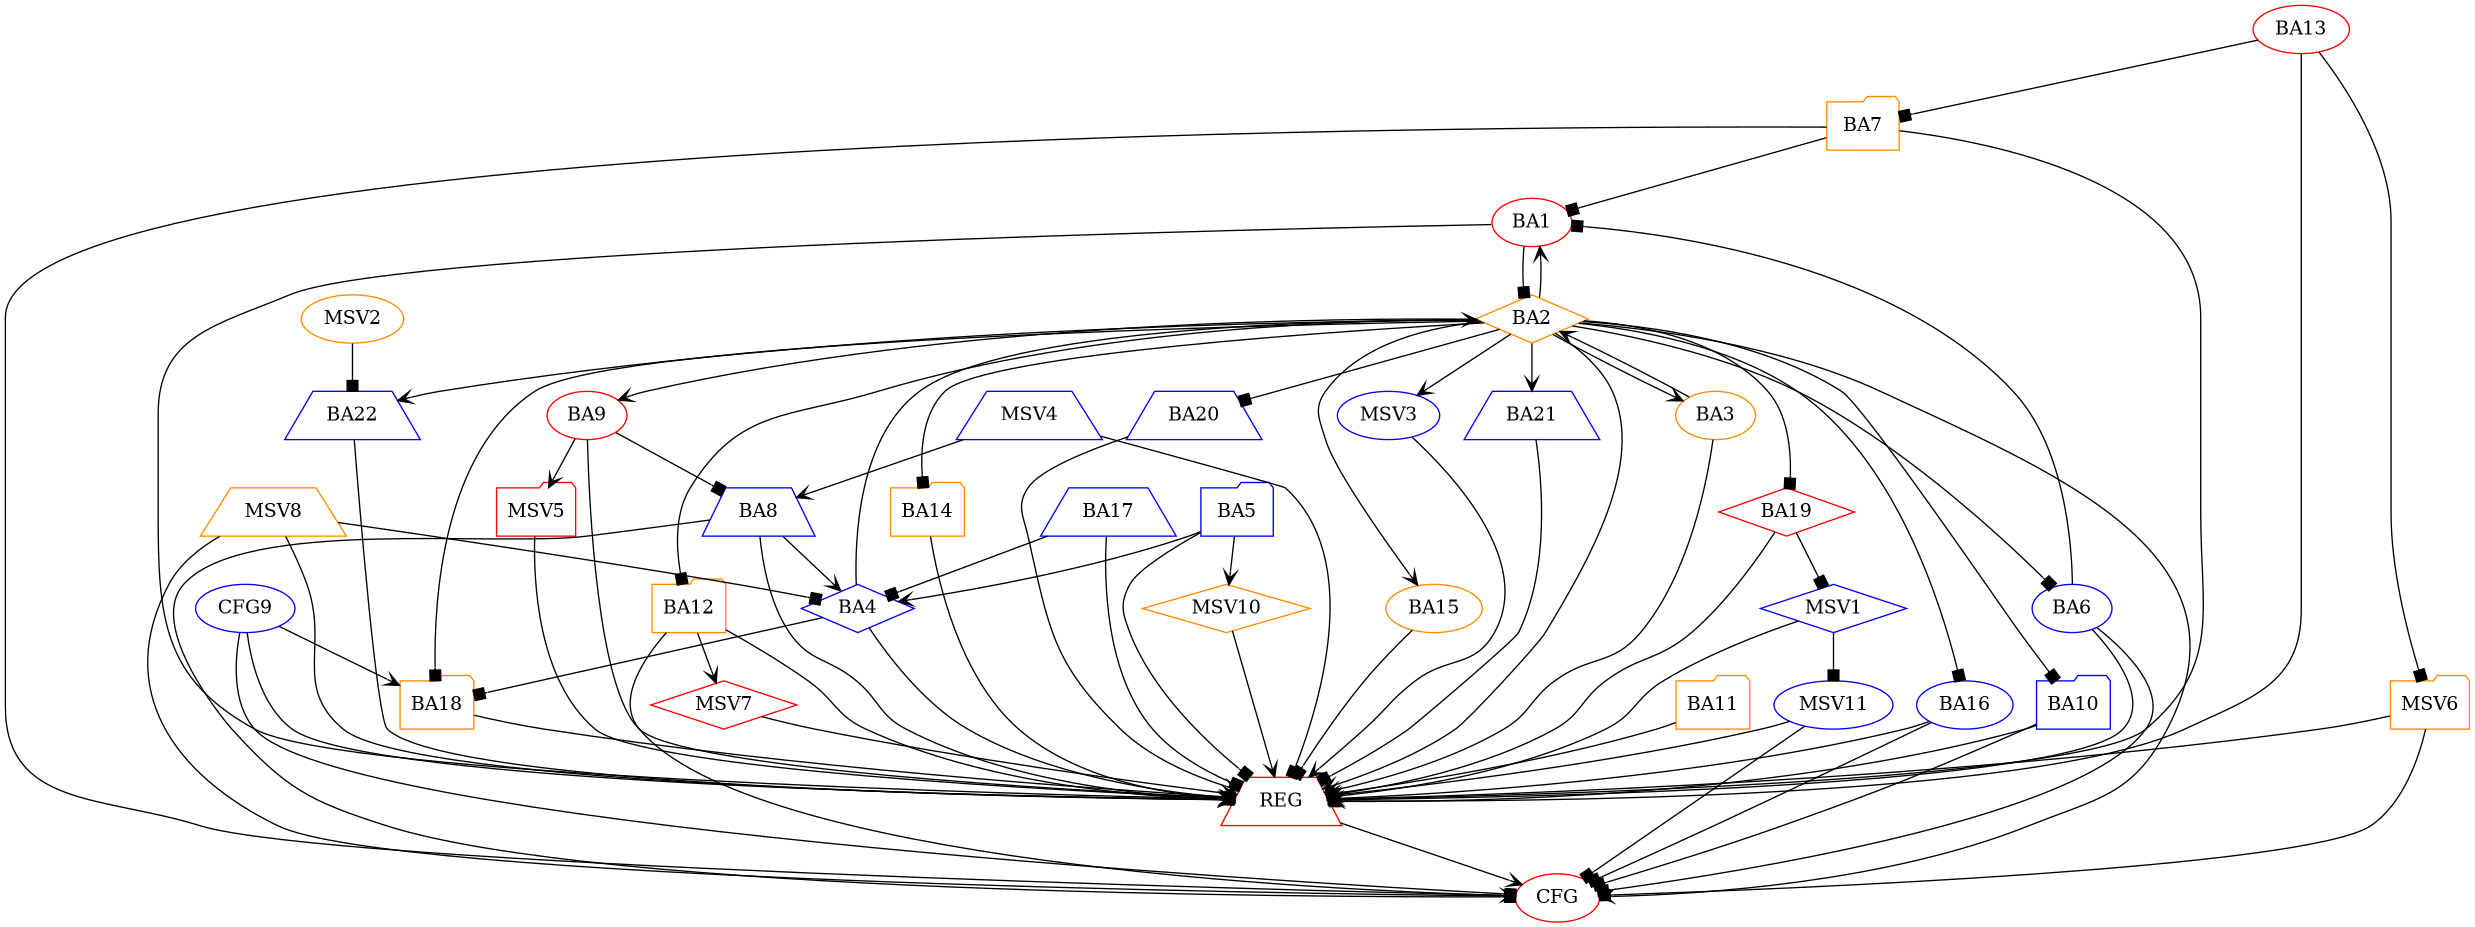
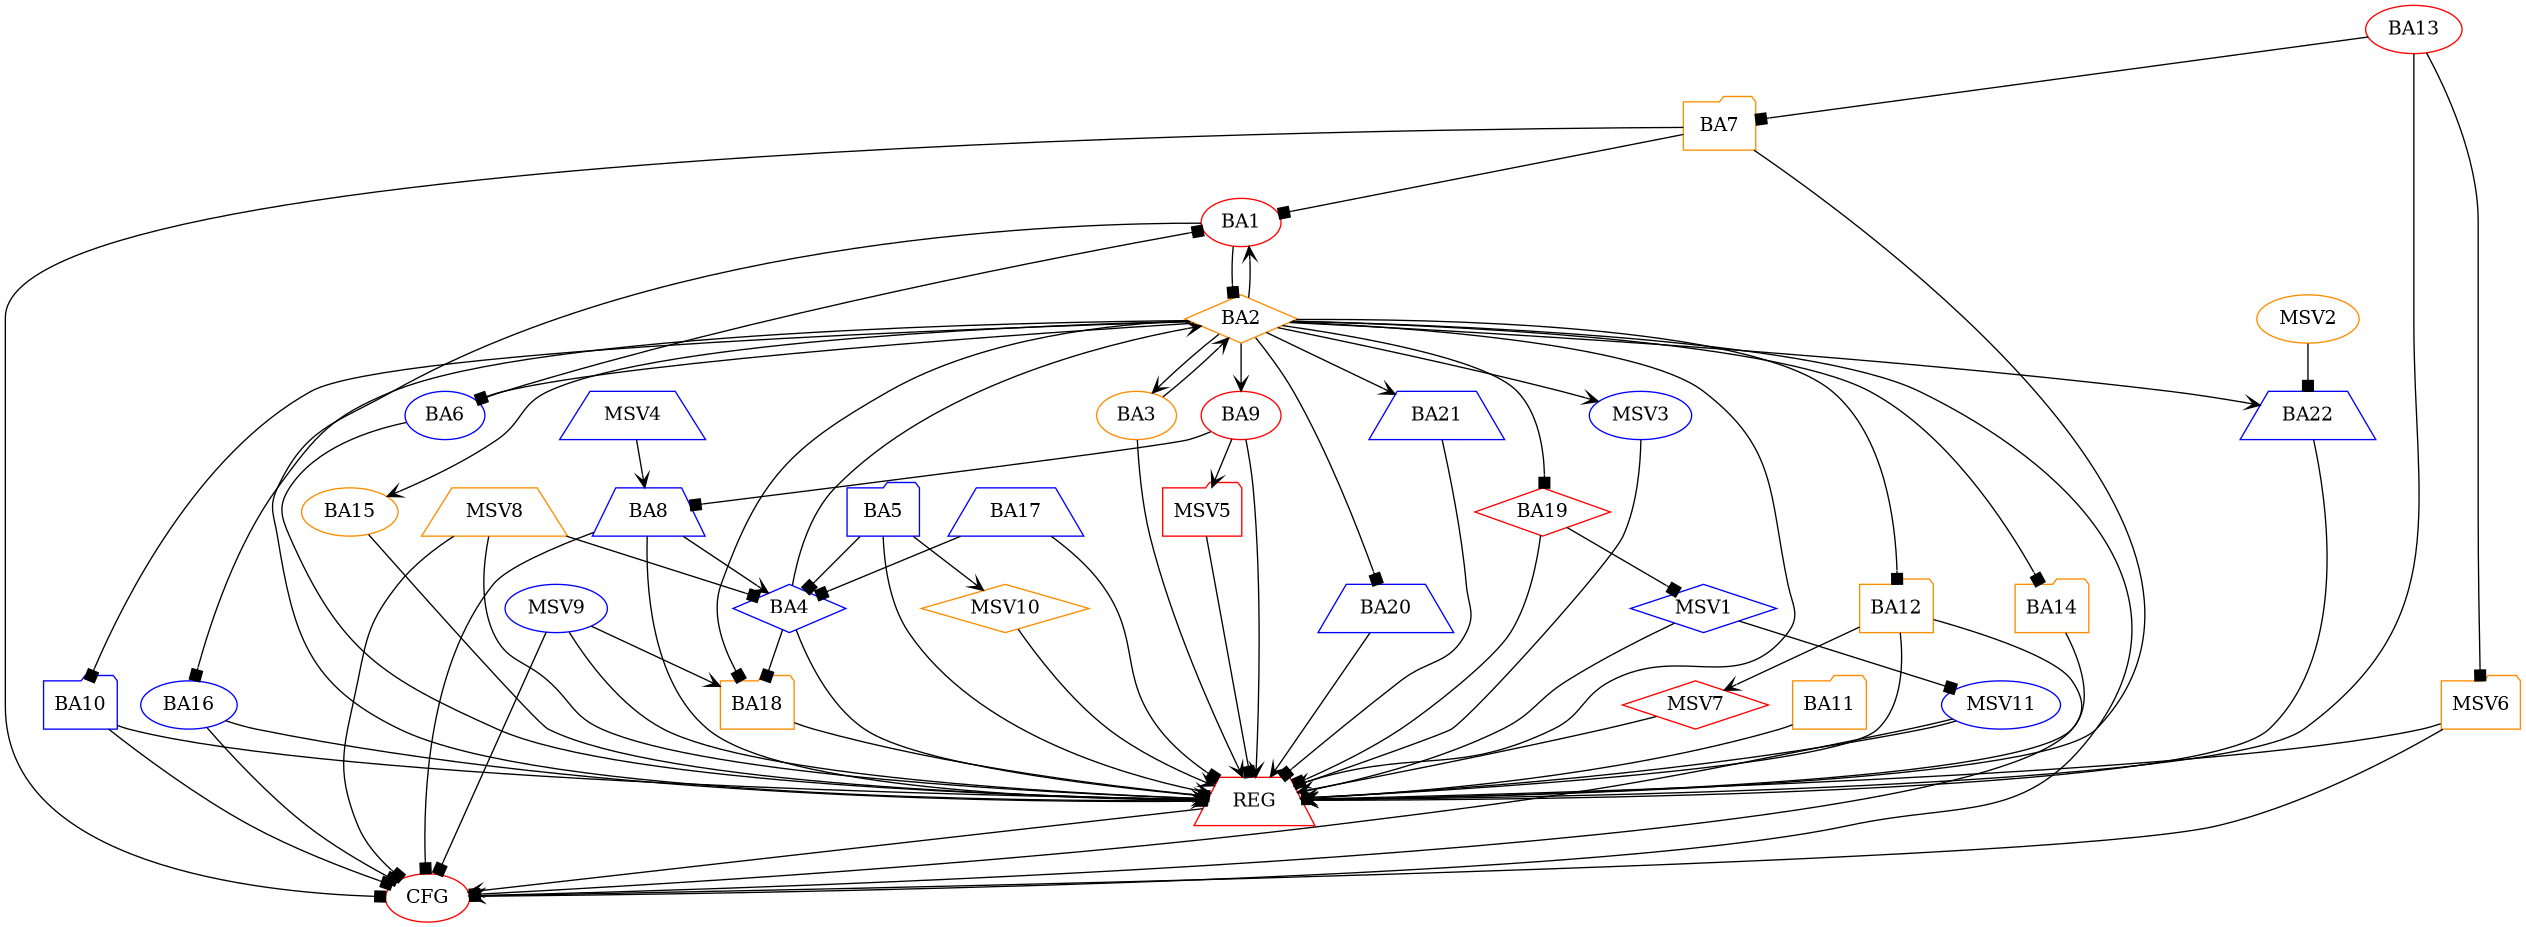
(1314, 529) -> none
(1058, 572) -> (838, 559)
(245, 608) -> (556, 608)
(1137, 649) -> (994, 712)
(1949, 824) -> none
